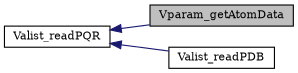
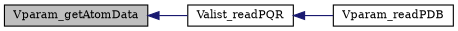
(136, 27) -> (173, 16)
(222, 58) -> (393, 16)
